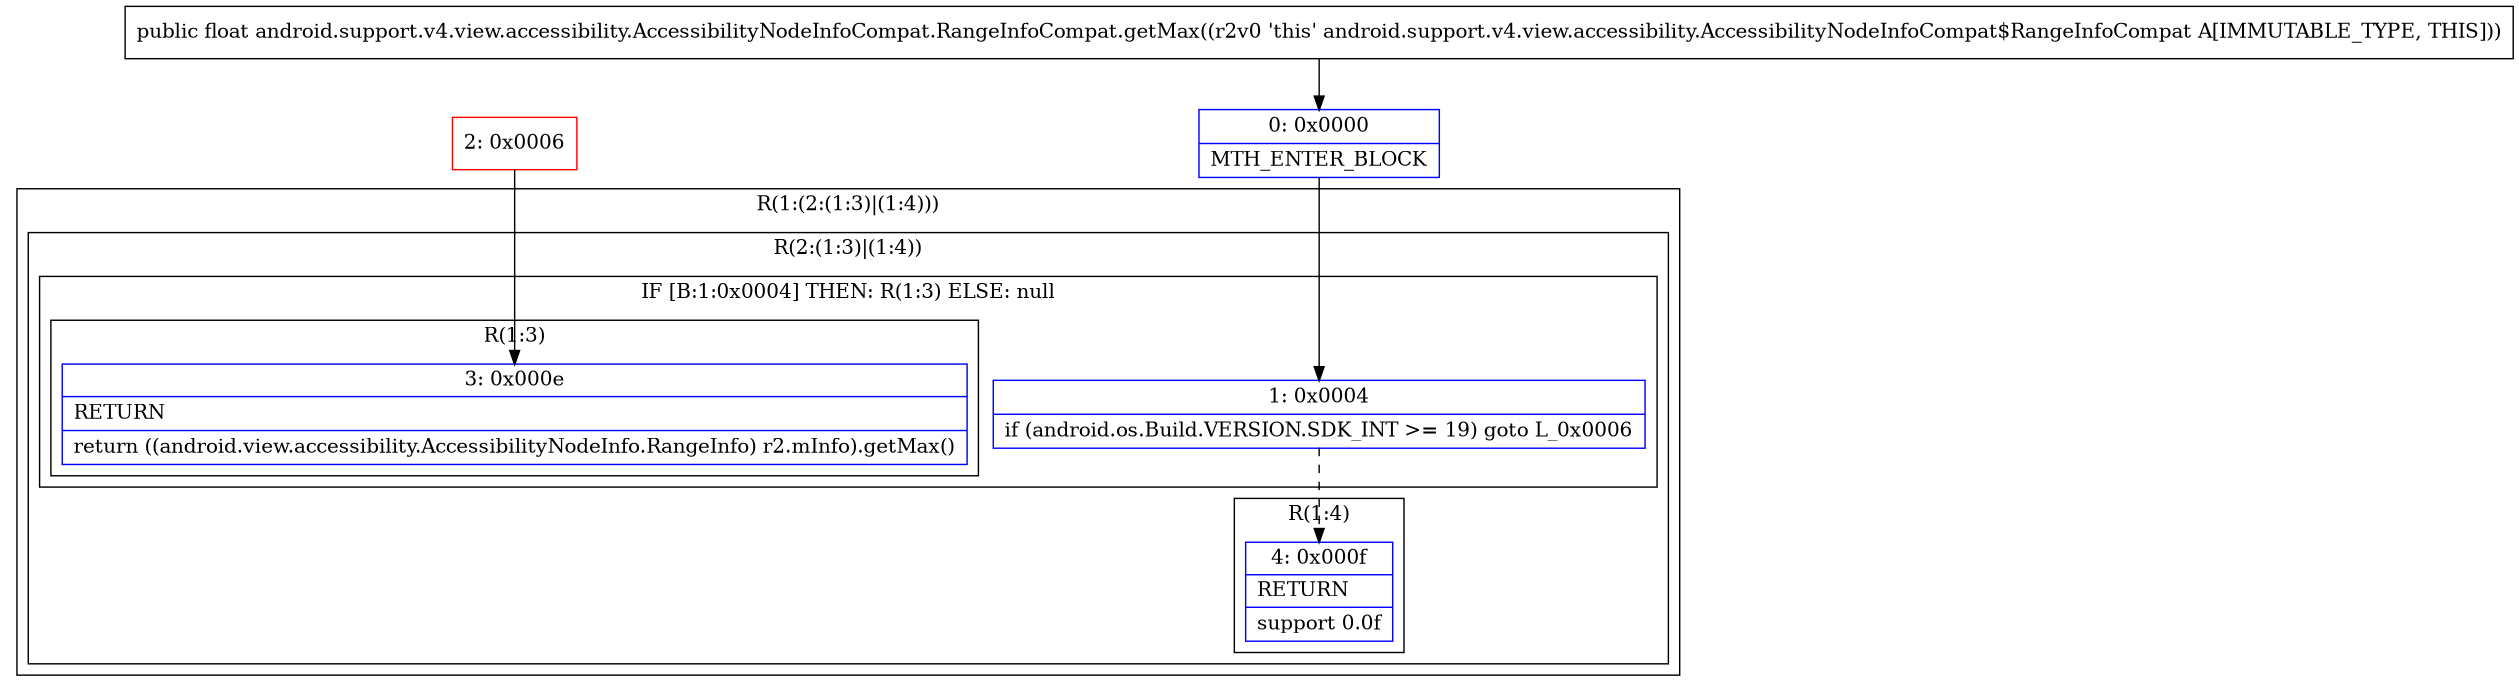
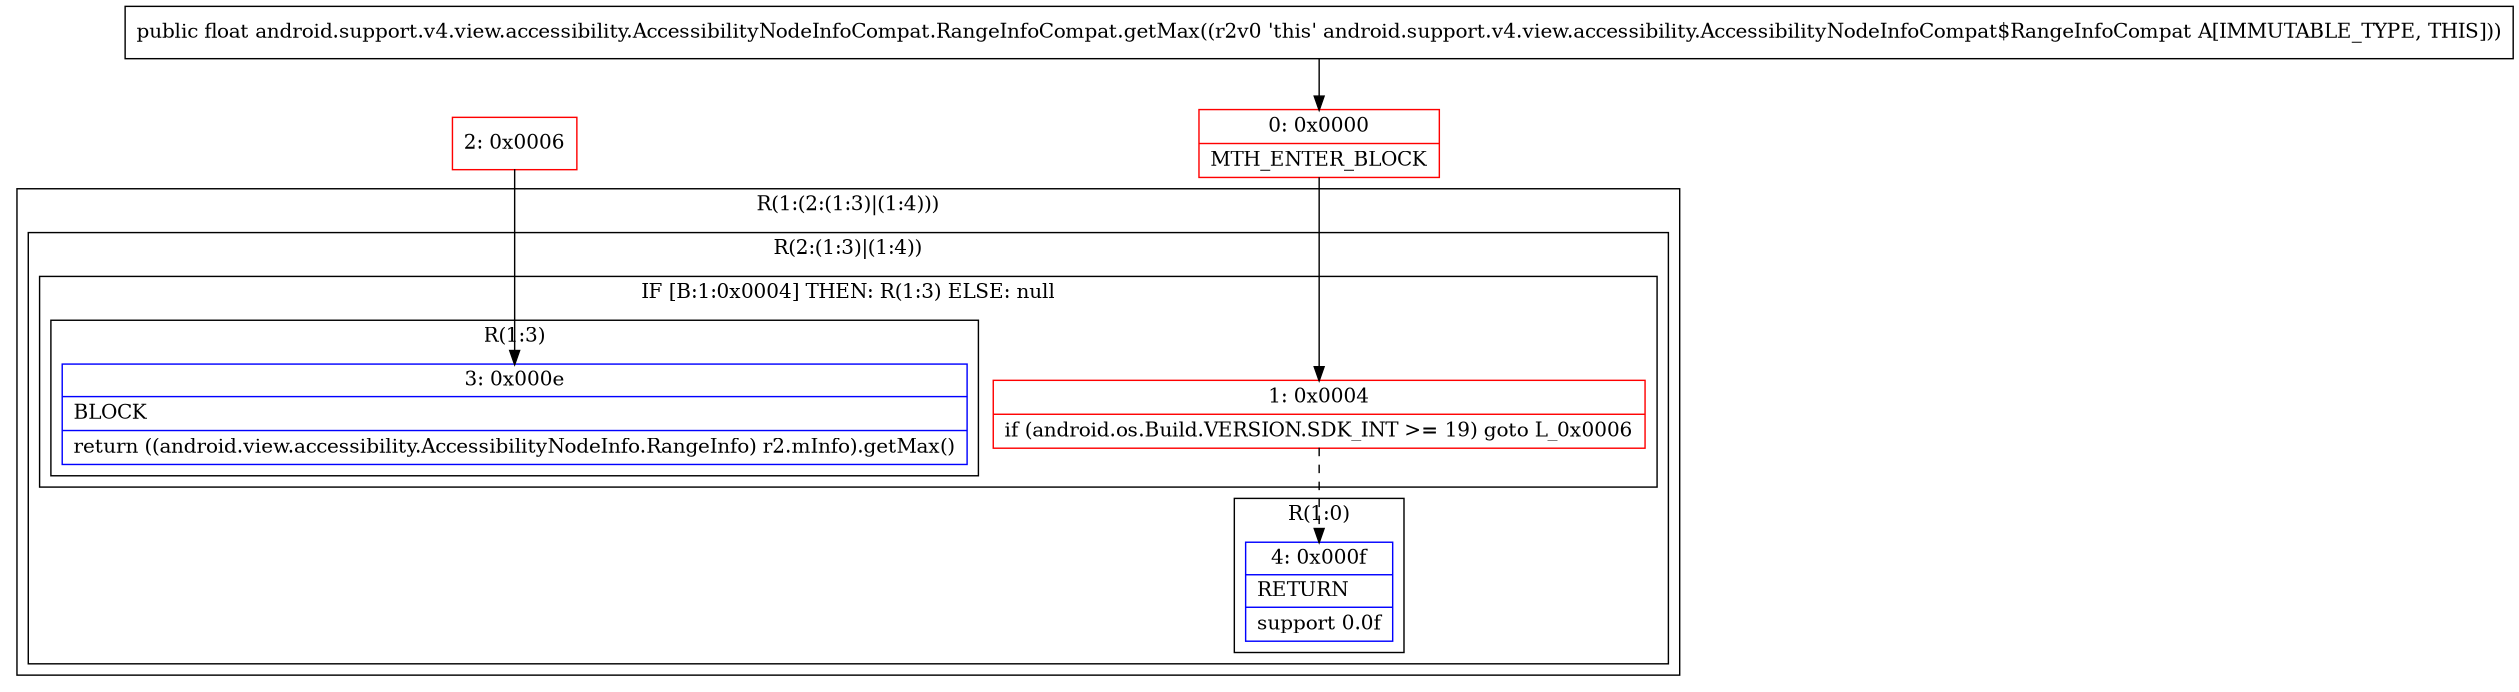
(1319, 144) -> (1319, 144)
(119, 413) -> (110, 413)
(1319, 414) -> (1319, 414)
(1319, 515) -> (1319, 515)
